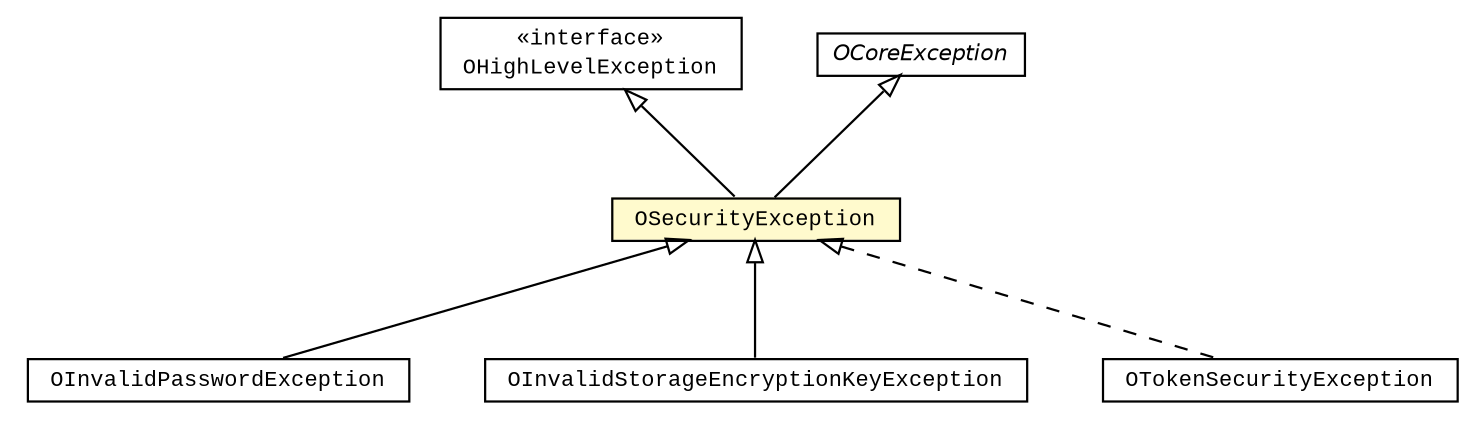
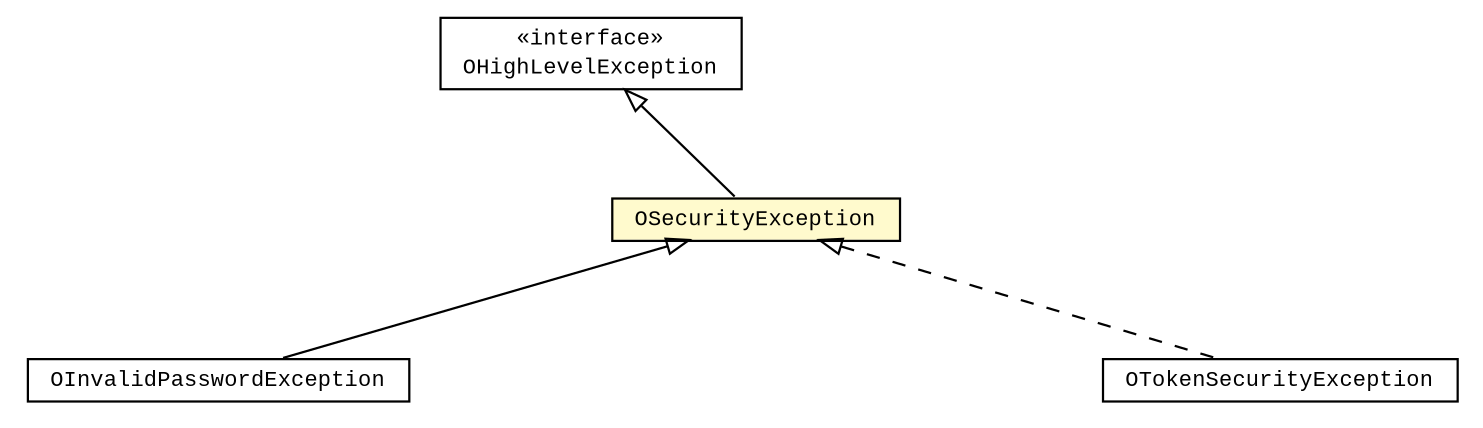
(920, 54) -> none
(755, 379) -> none
